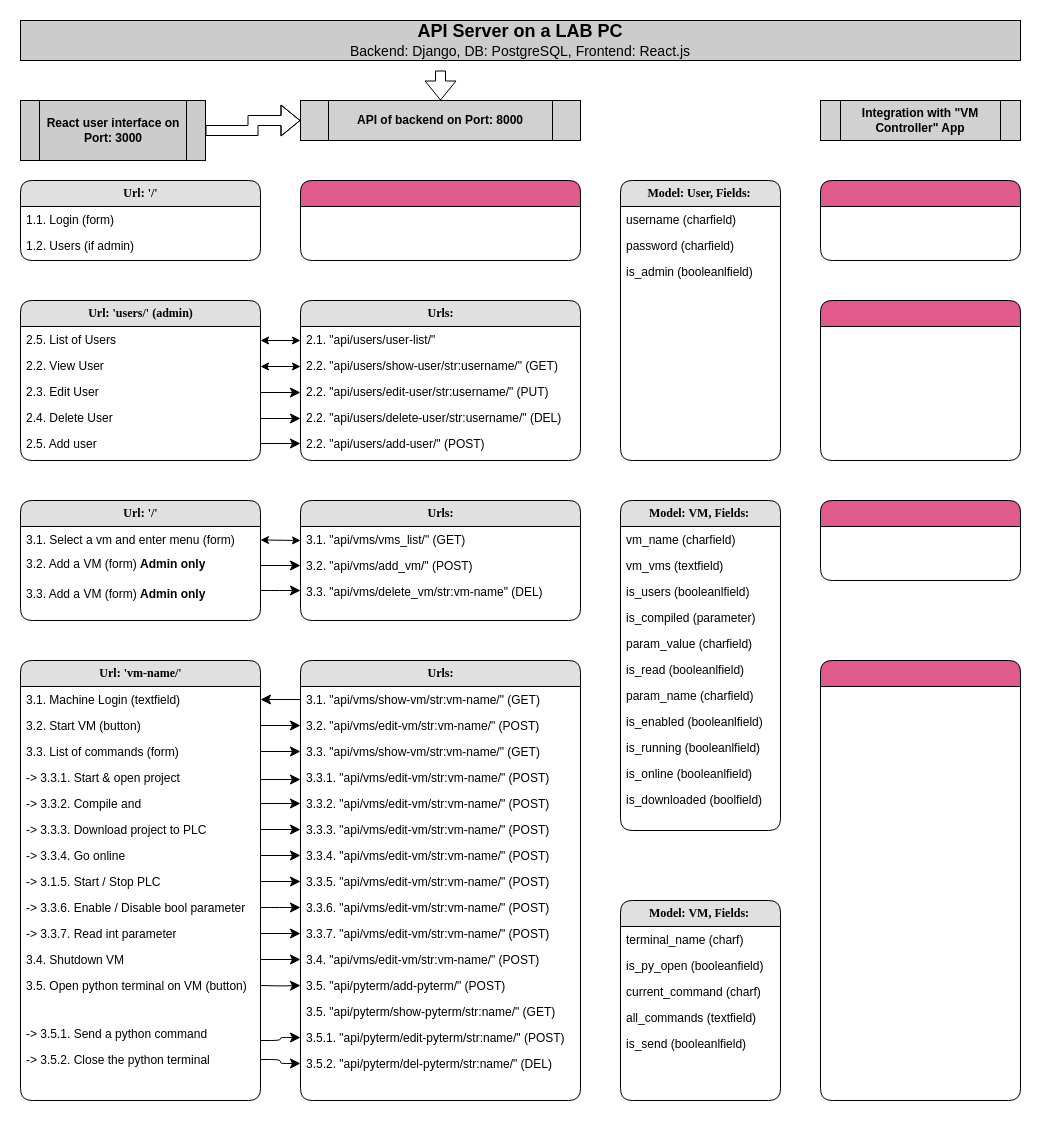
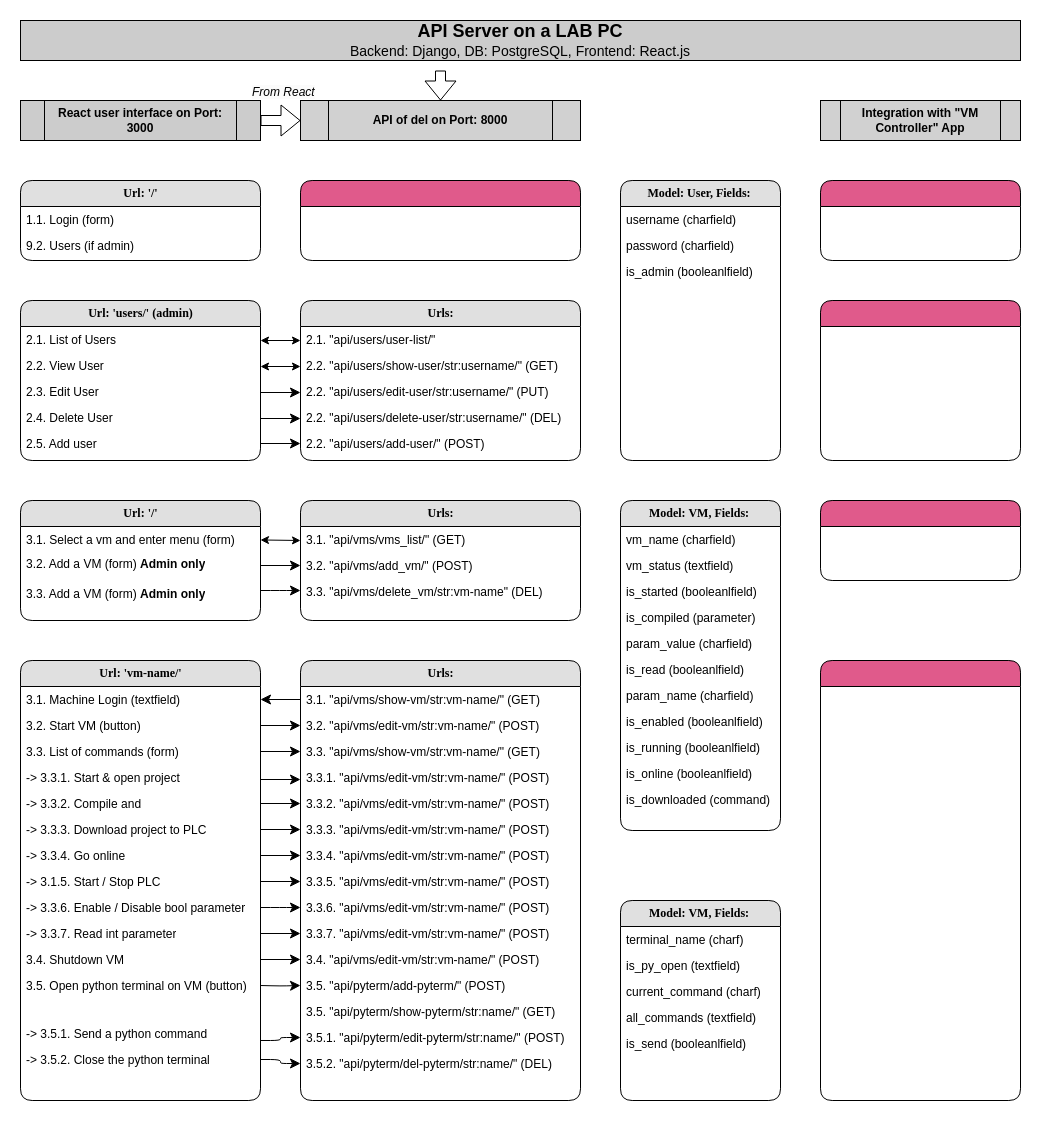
none -> (286, 89)
(441, 121) -> (441, 121)
(113, 131) -> (141, 121)
(86, 247) -> (86, 247)
(78, 341) -> (78, 341)
(682, 567) -> (692, 567)
(698, 593) -> (702, 600)
(701, 801) -> (699, 801)
(702, 974) -> (694, 967)
